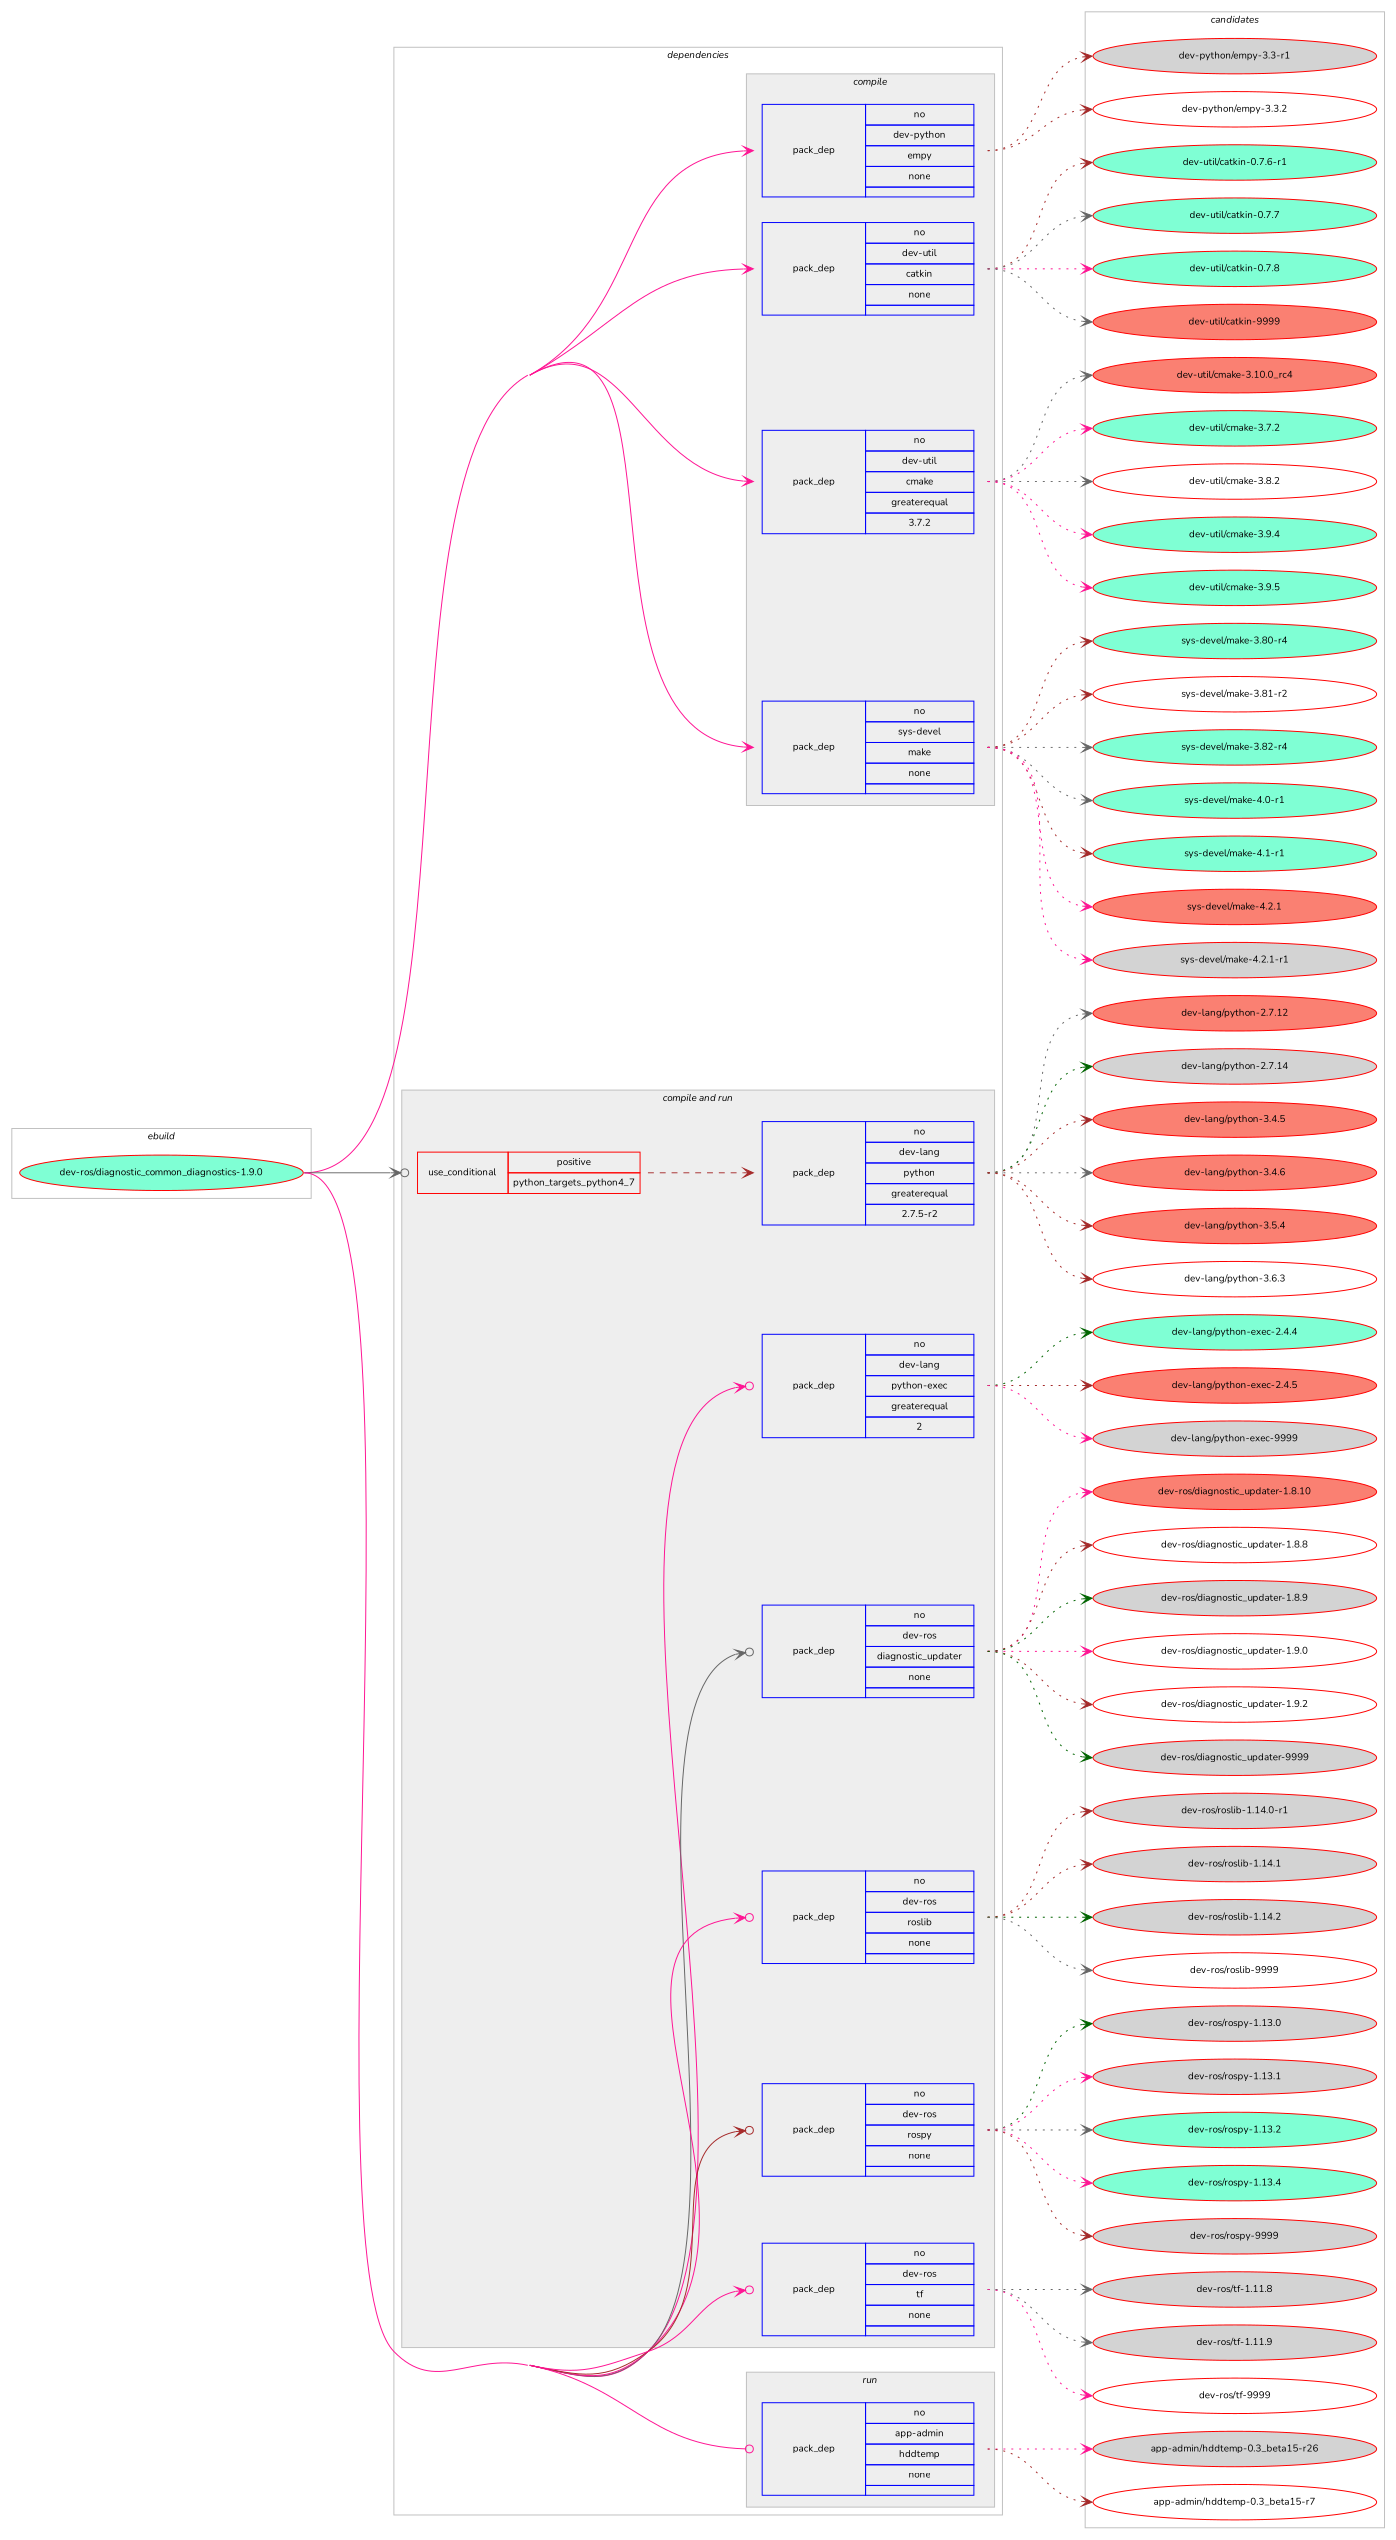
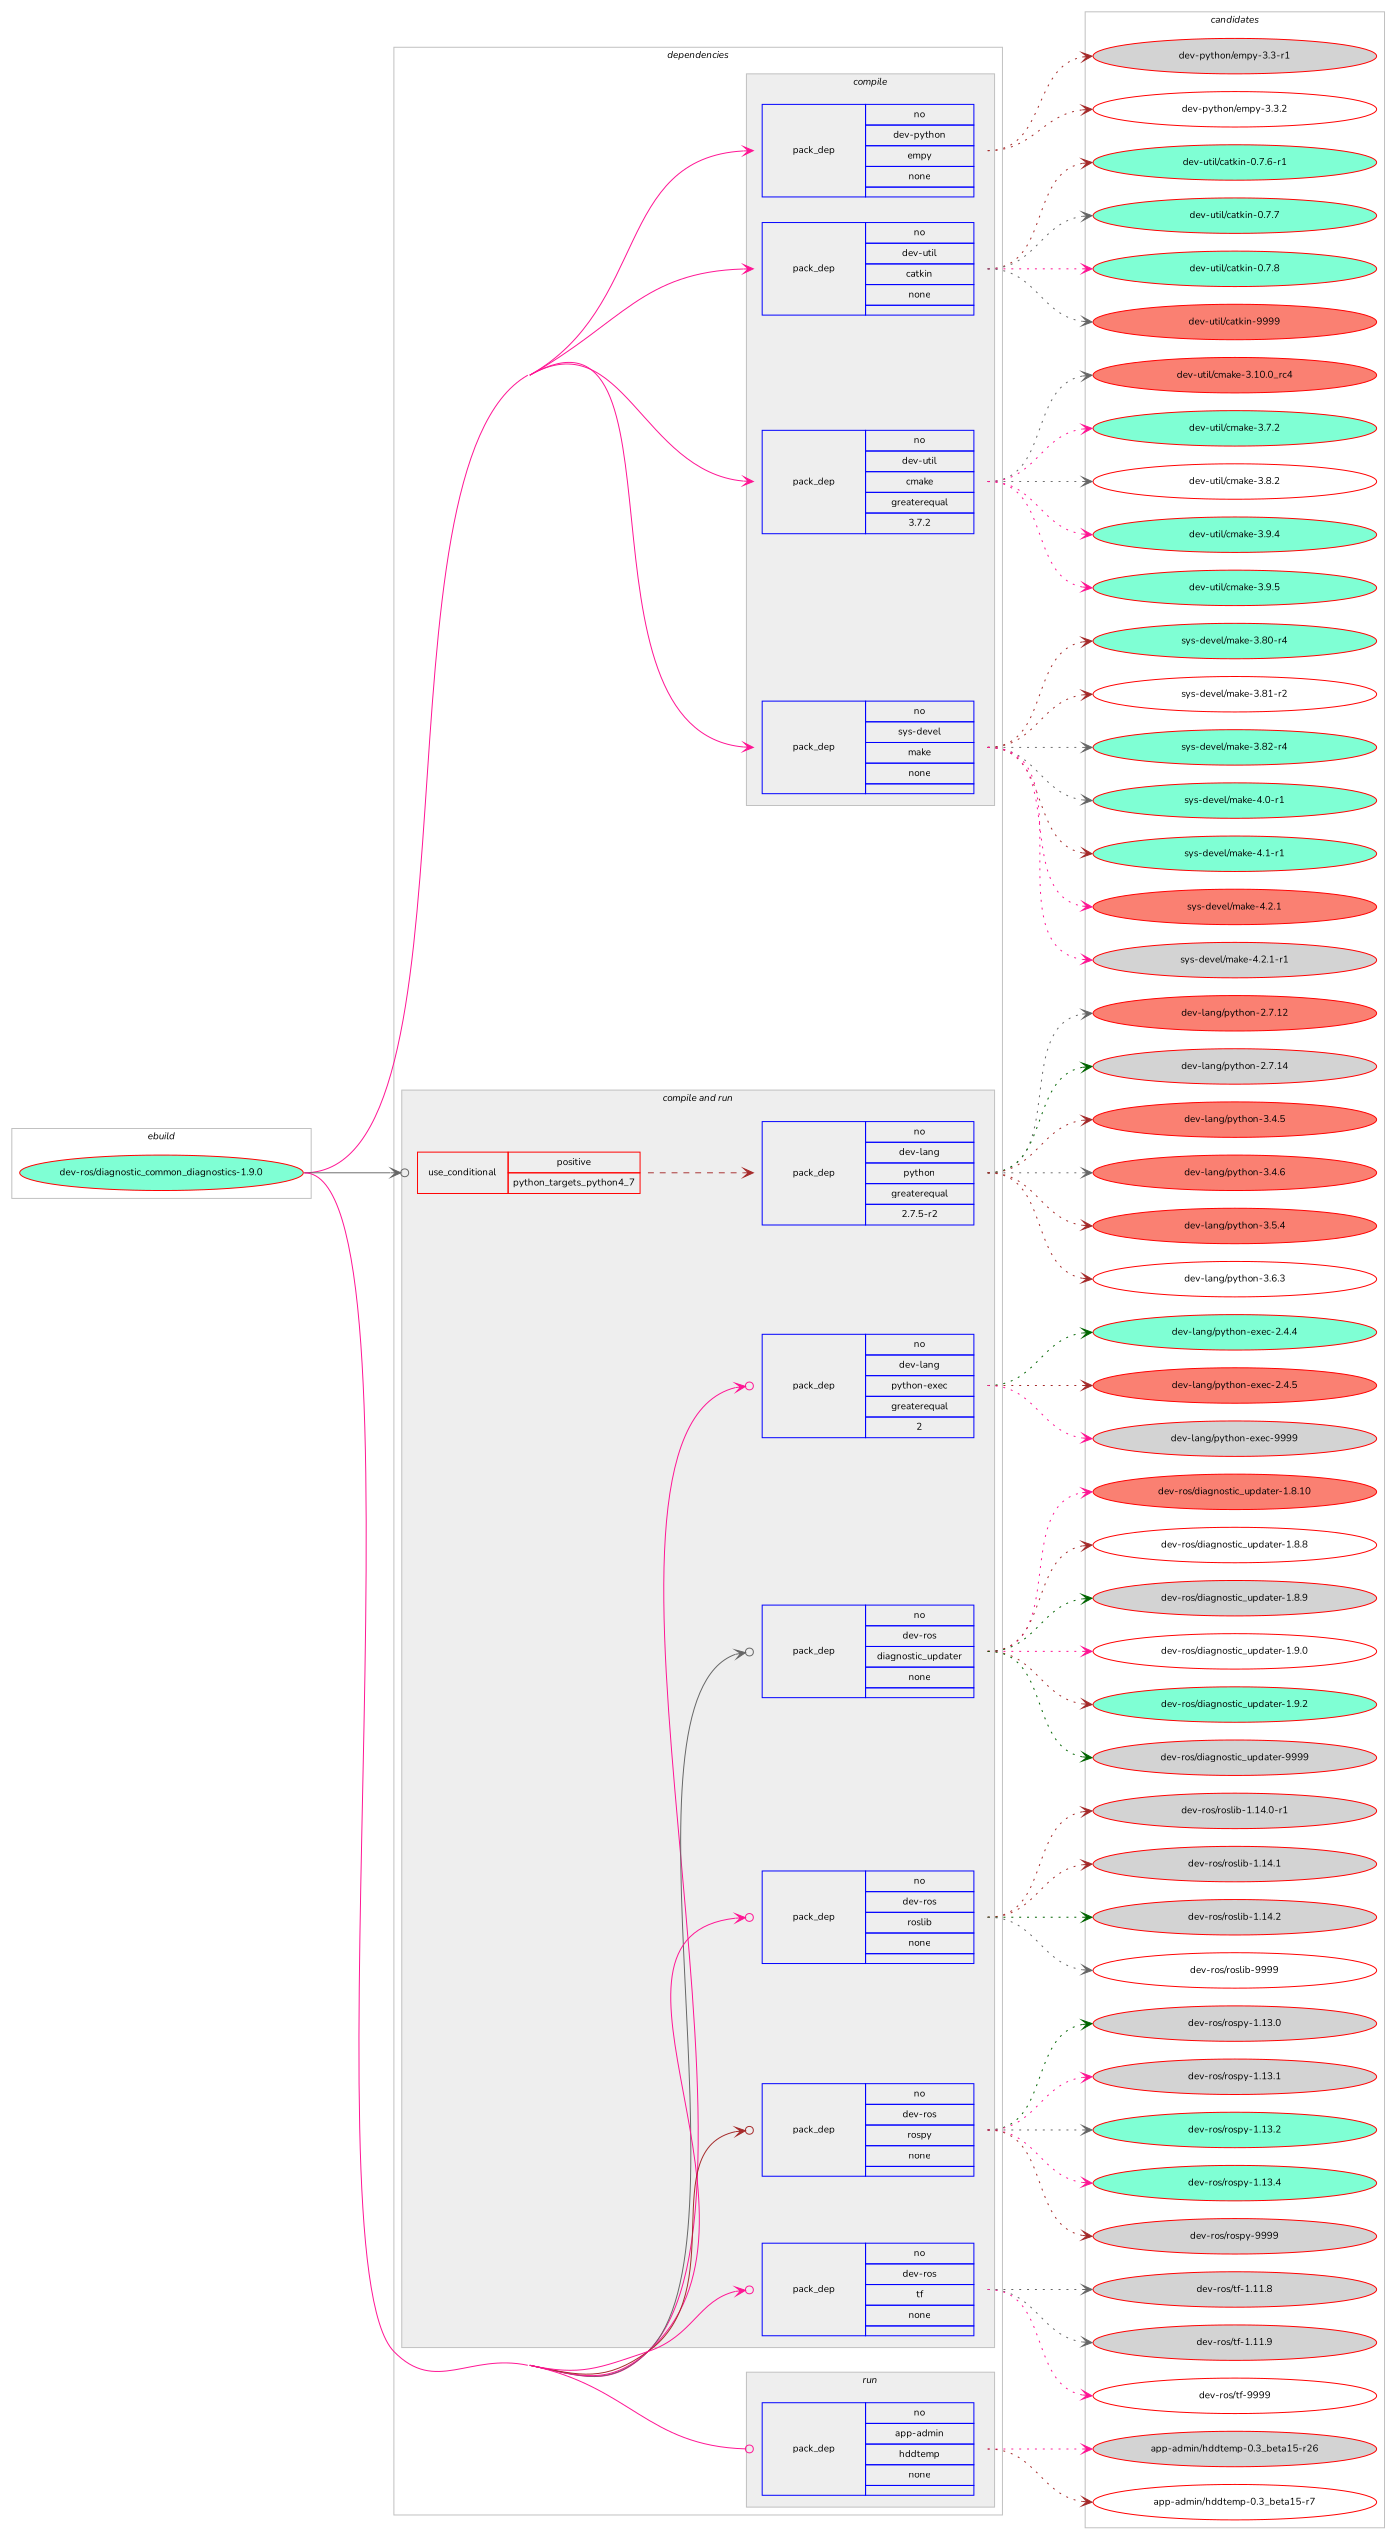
(1235, 1705) -> (1235, 1705)
